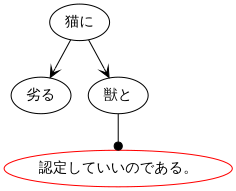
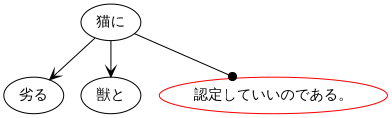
(118, 128) -> (182, 54)
